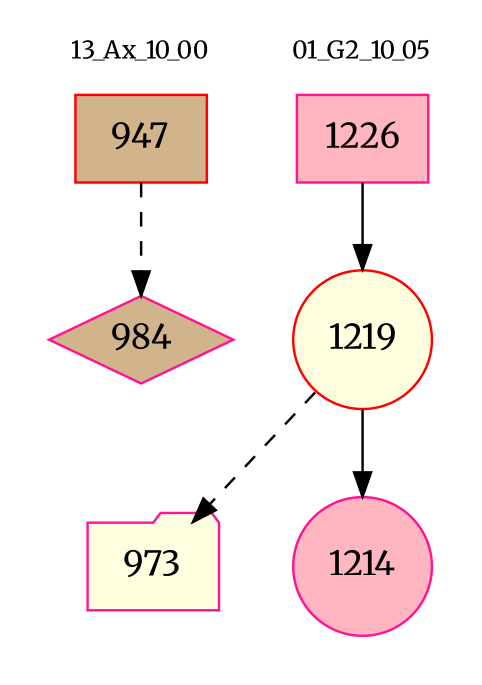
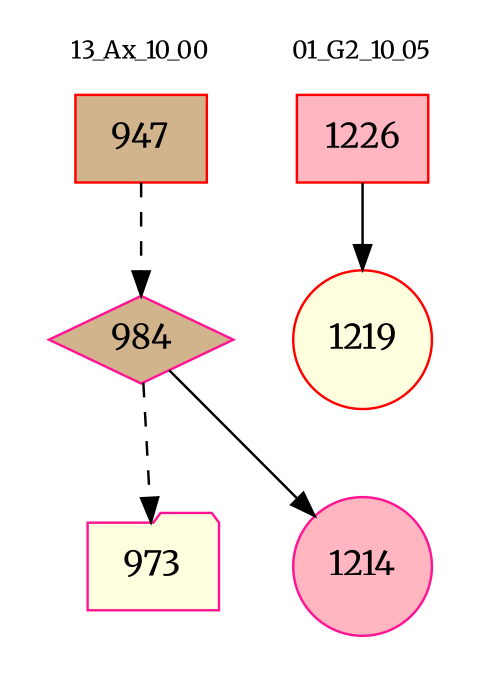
(363, 139) -> (363, 139)
(289, 420) -> (147, 440)
(363, 441) -> (233, 434)
